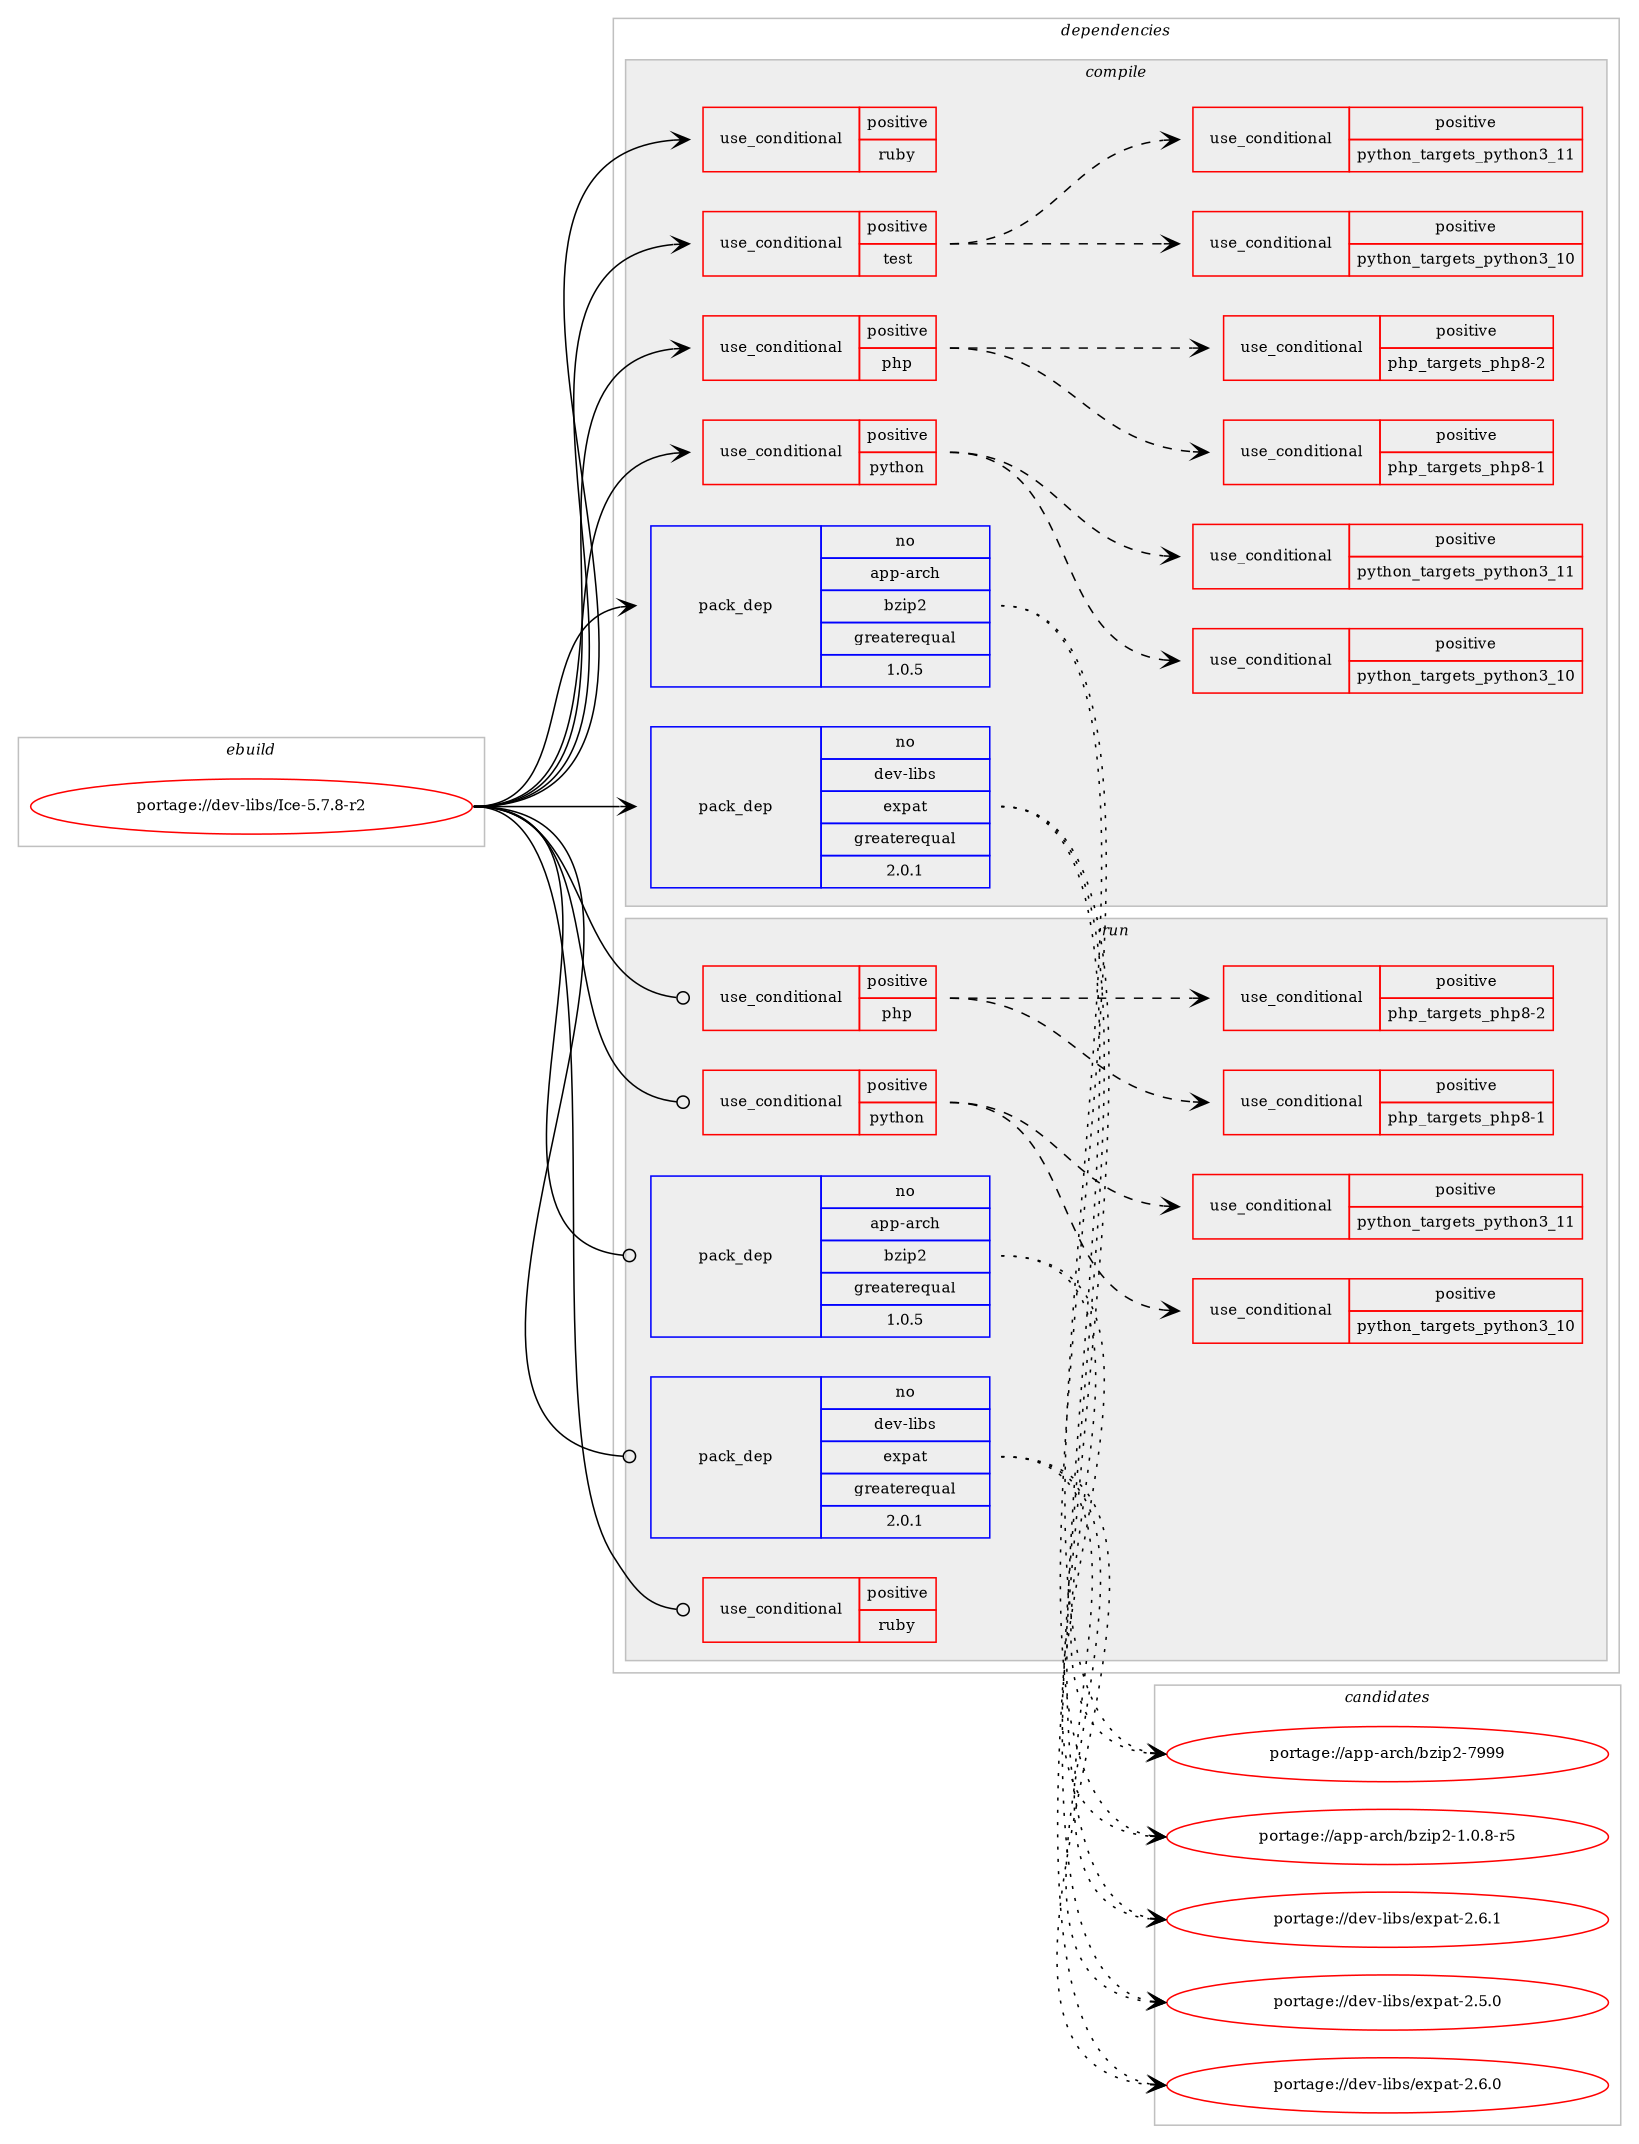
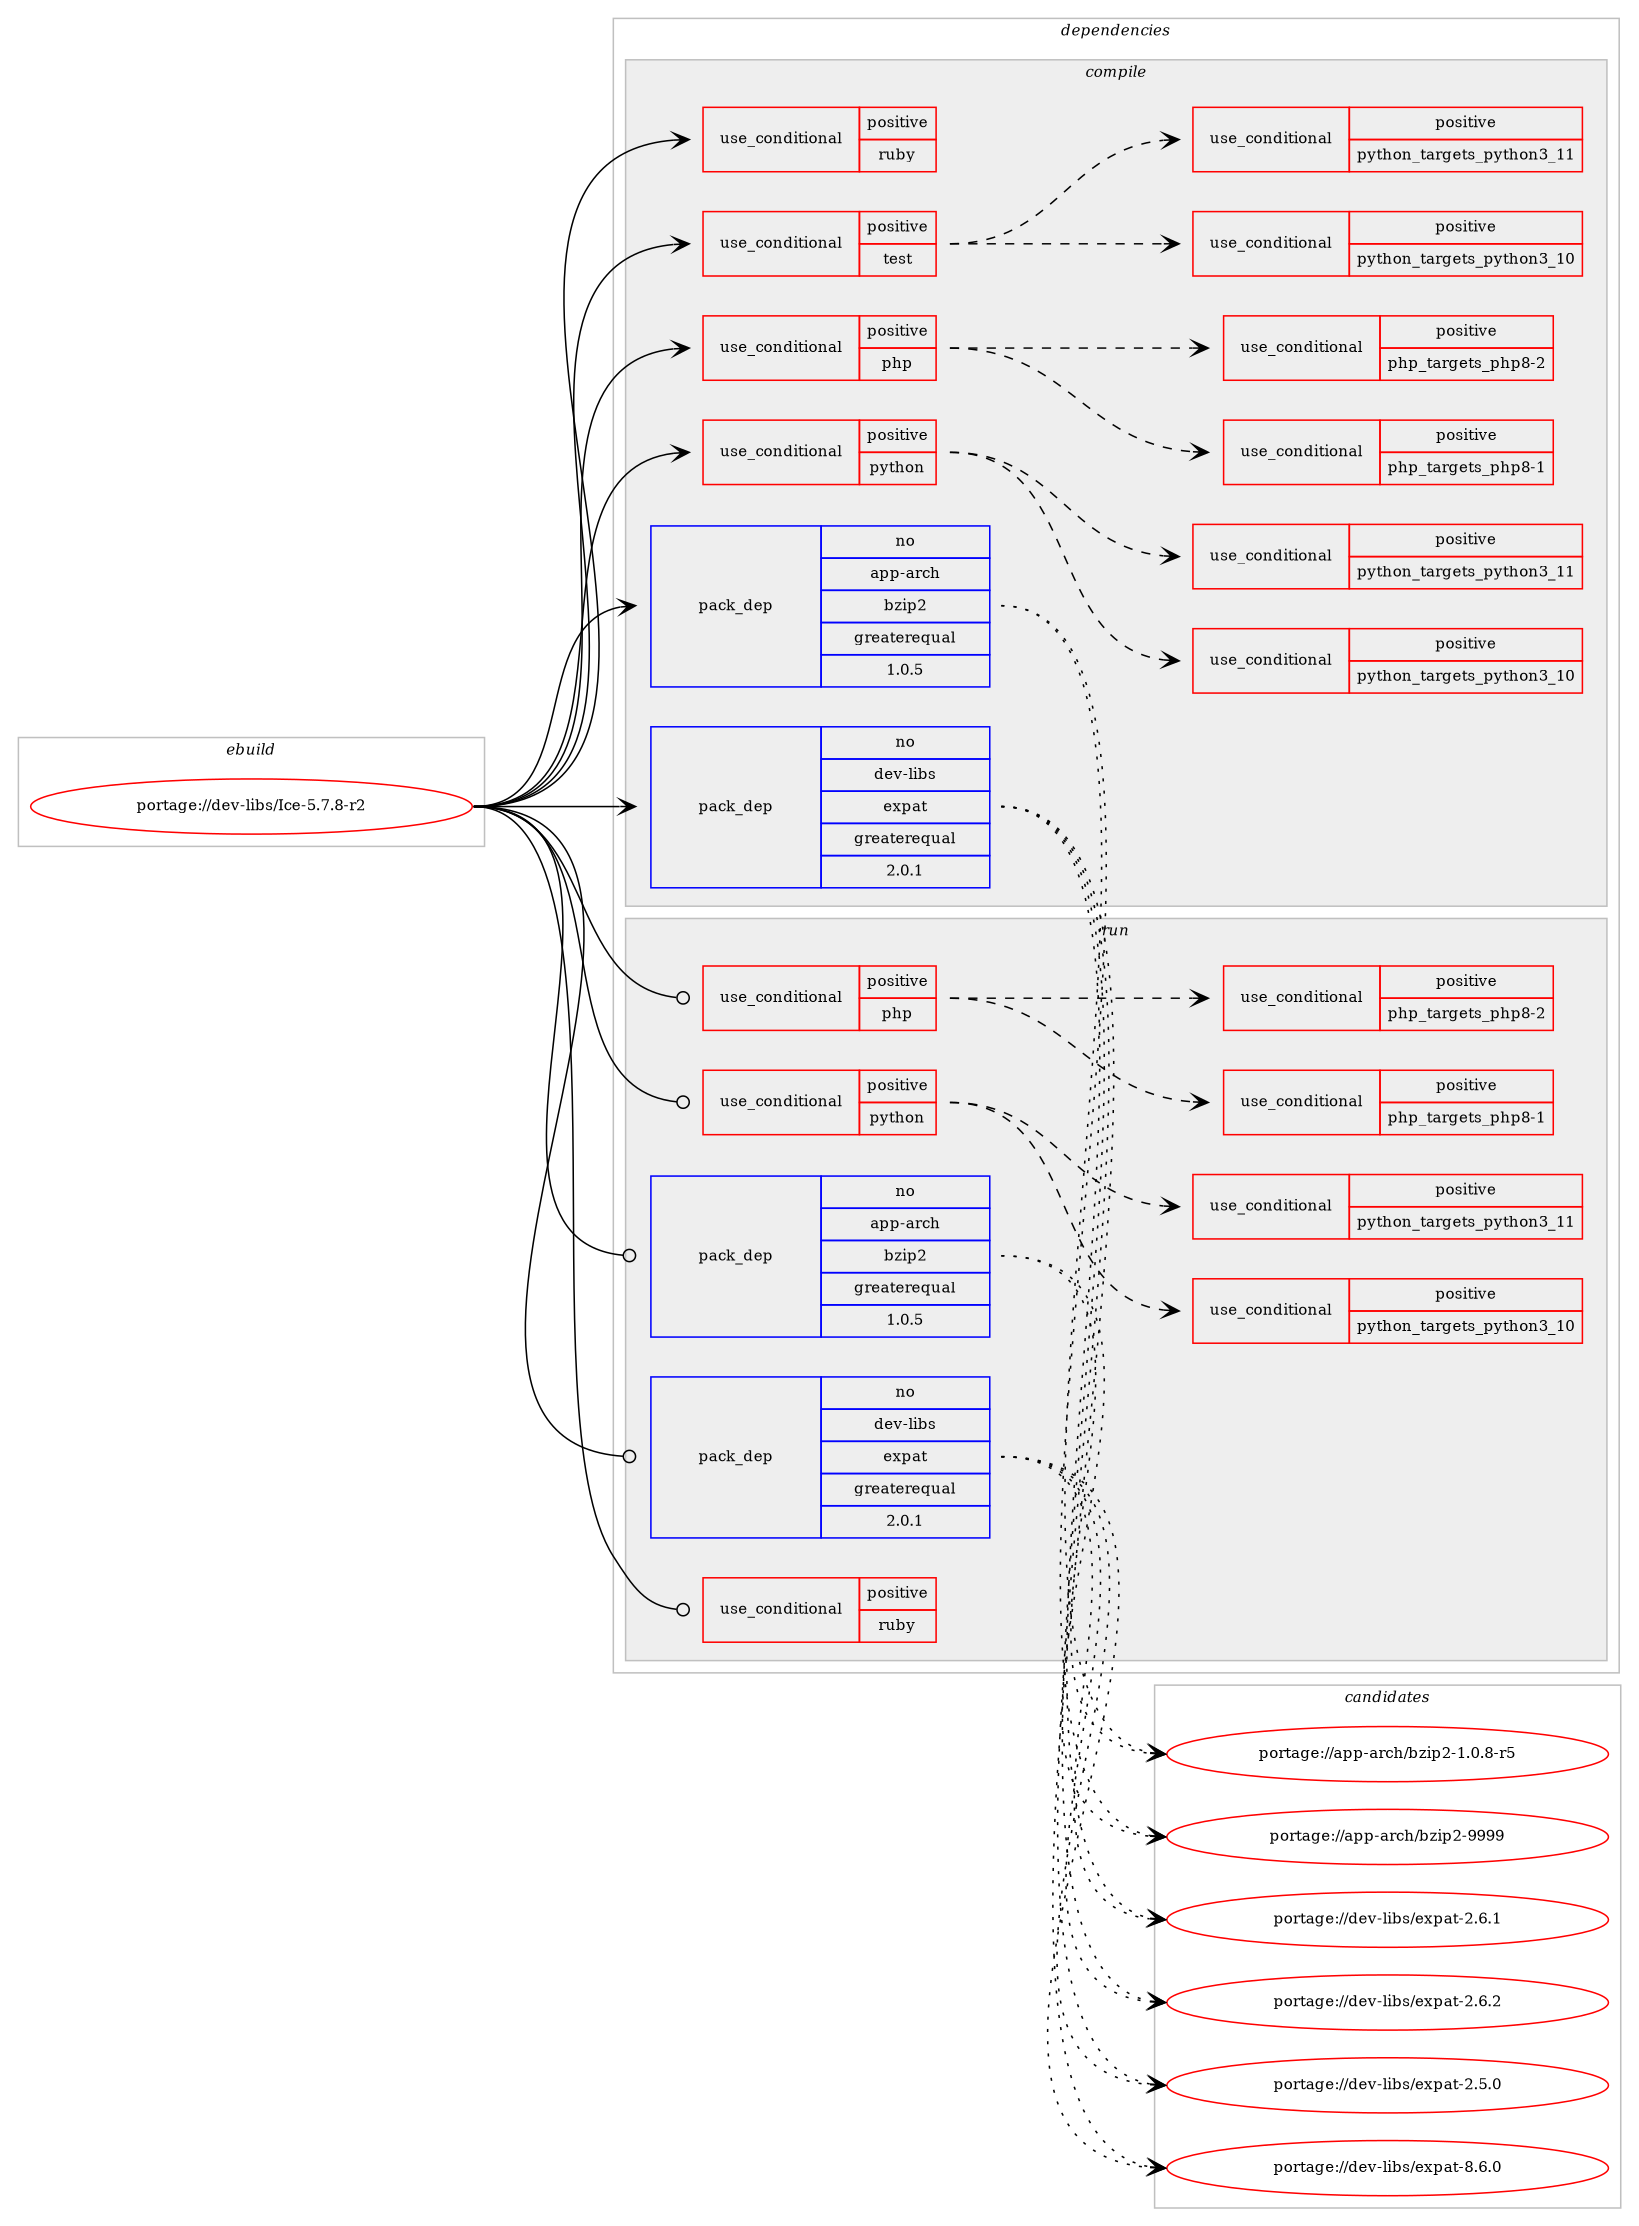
(1388, 1754) -> (1388, 1837)
none -> (1388, 2003)
(1388, 2085) -> (1388, 2168)
